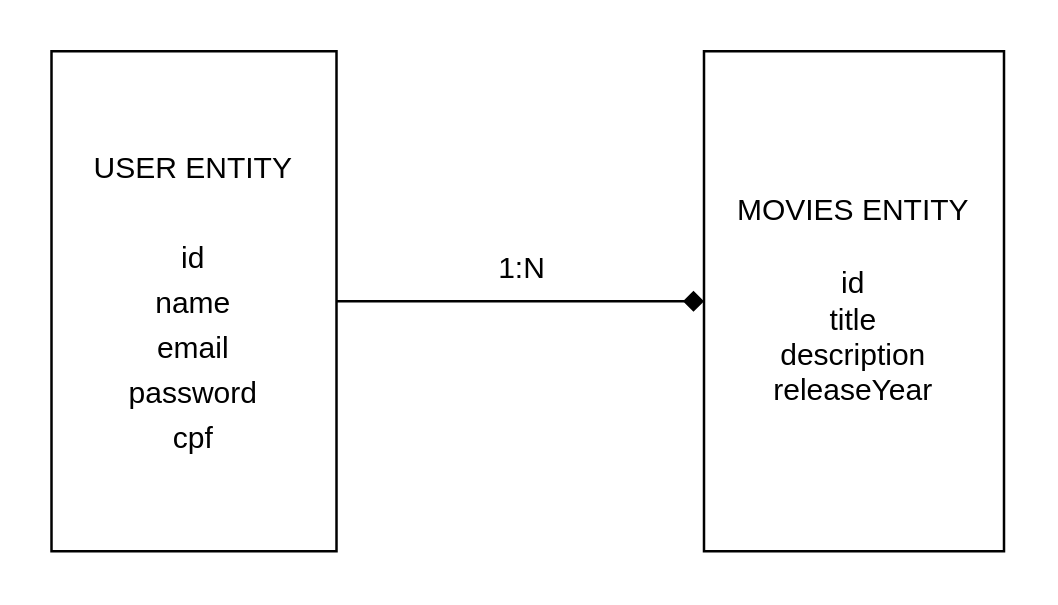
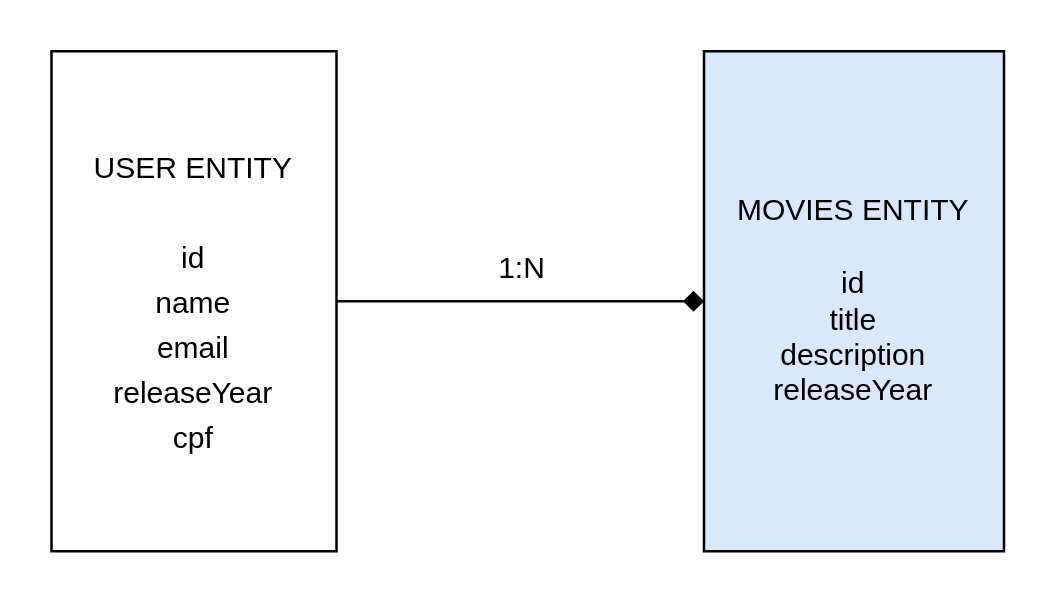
(194, 301) -> (194, 301)
(854, 301) -> (854, 301)
